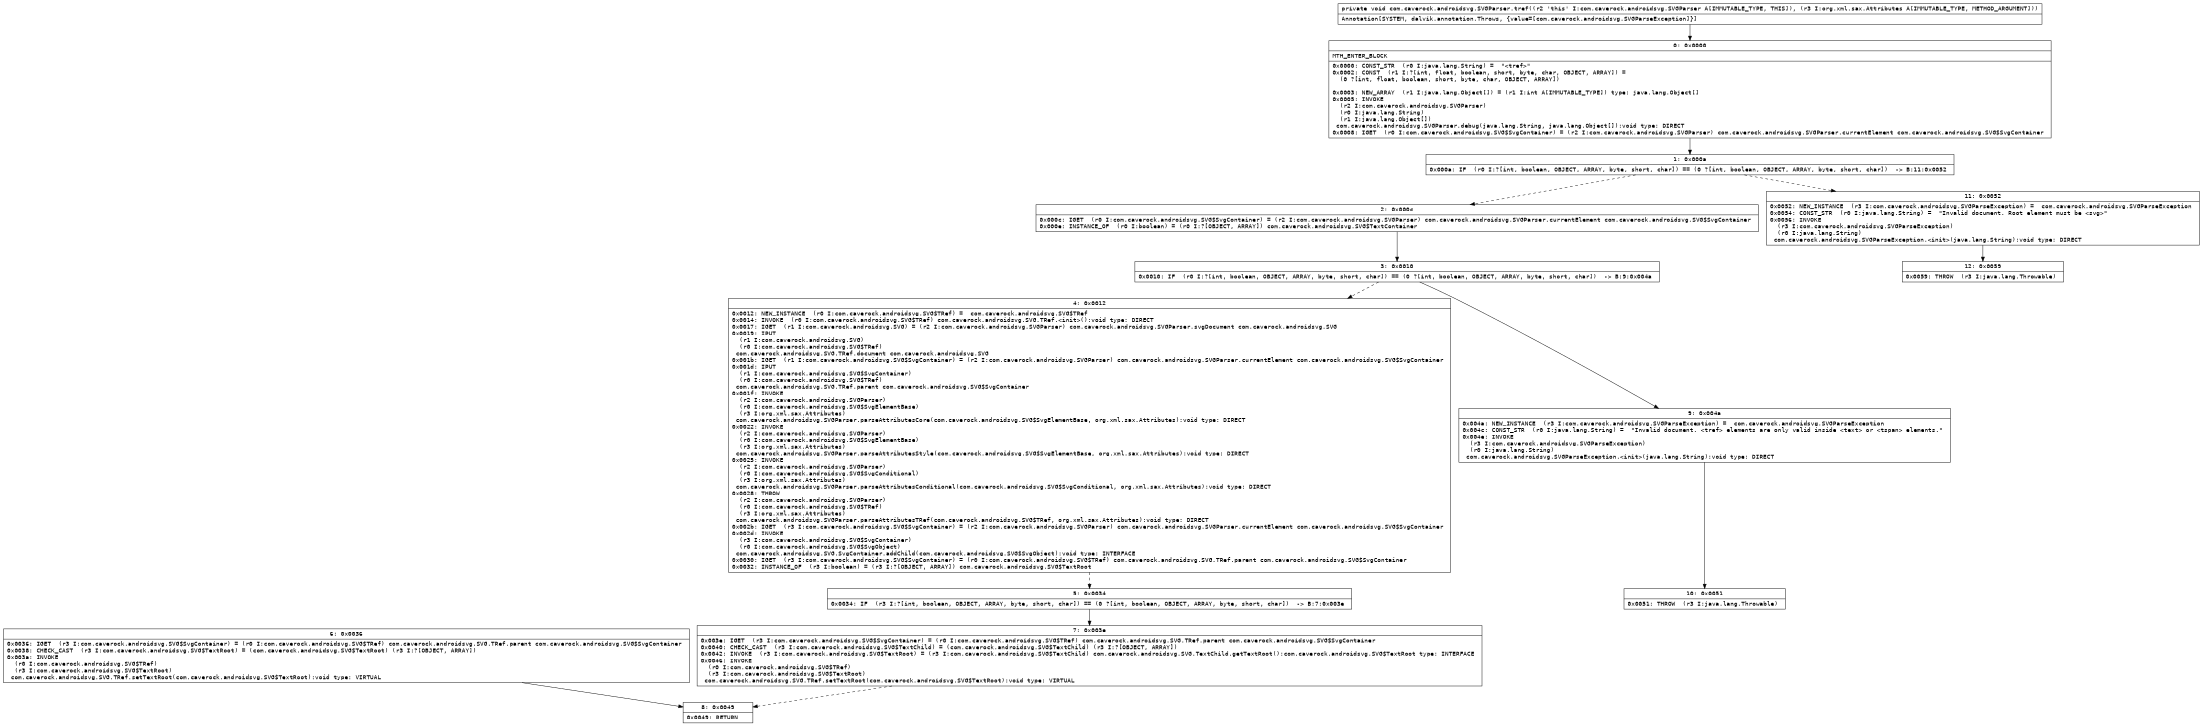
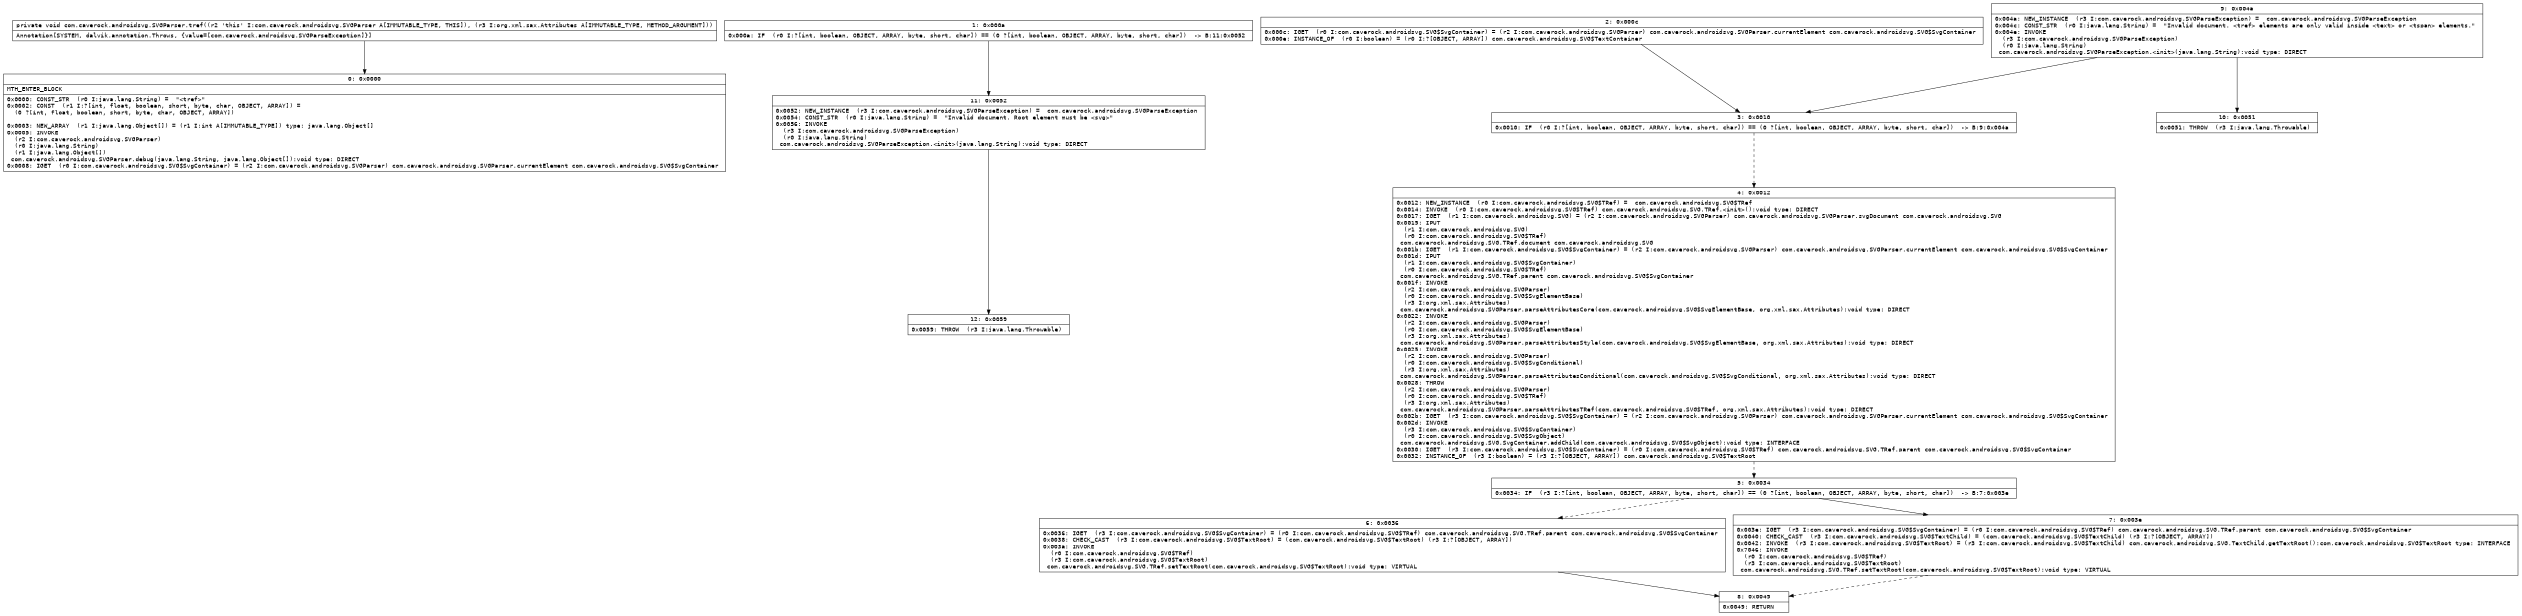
(1690, 144) -> none
(1788, 183) -> (989, 66)
(1555, 189) -> none
(1538, 342) -> (1954, 85)
none -> (1626, 508)
(730, 661) -> (1766, 550)
